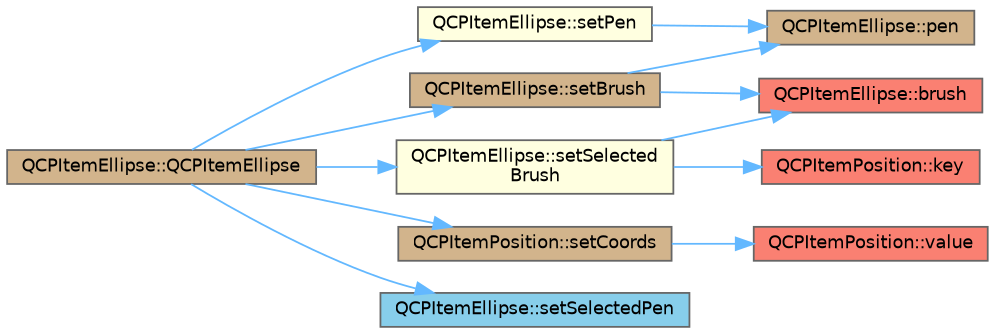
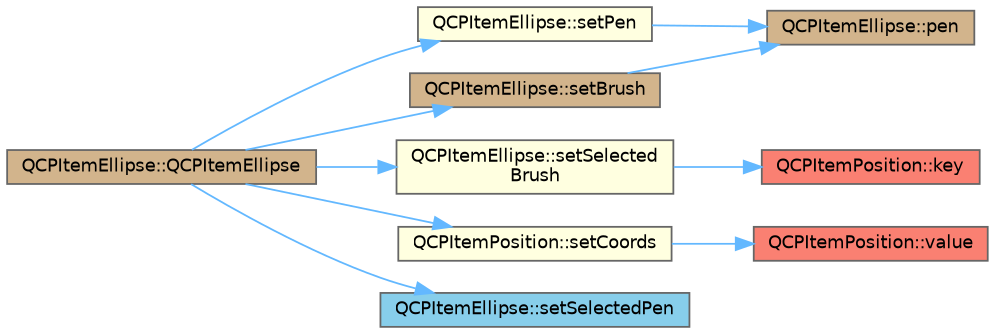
(871, 96) -> none
(535, 244) -> (535, 244)
